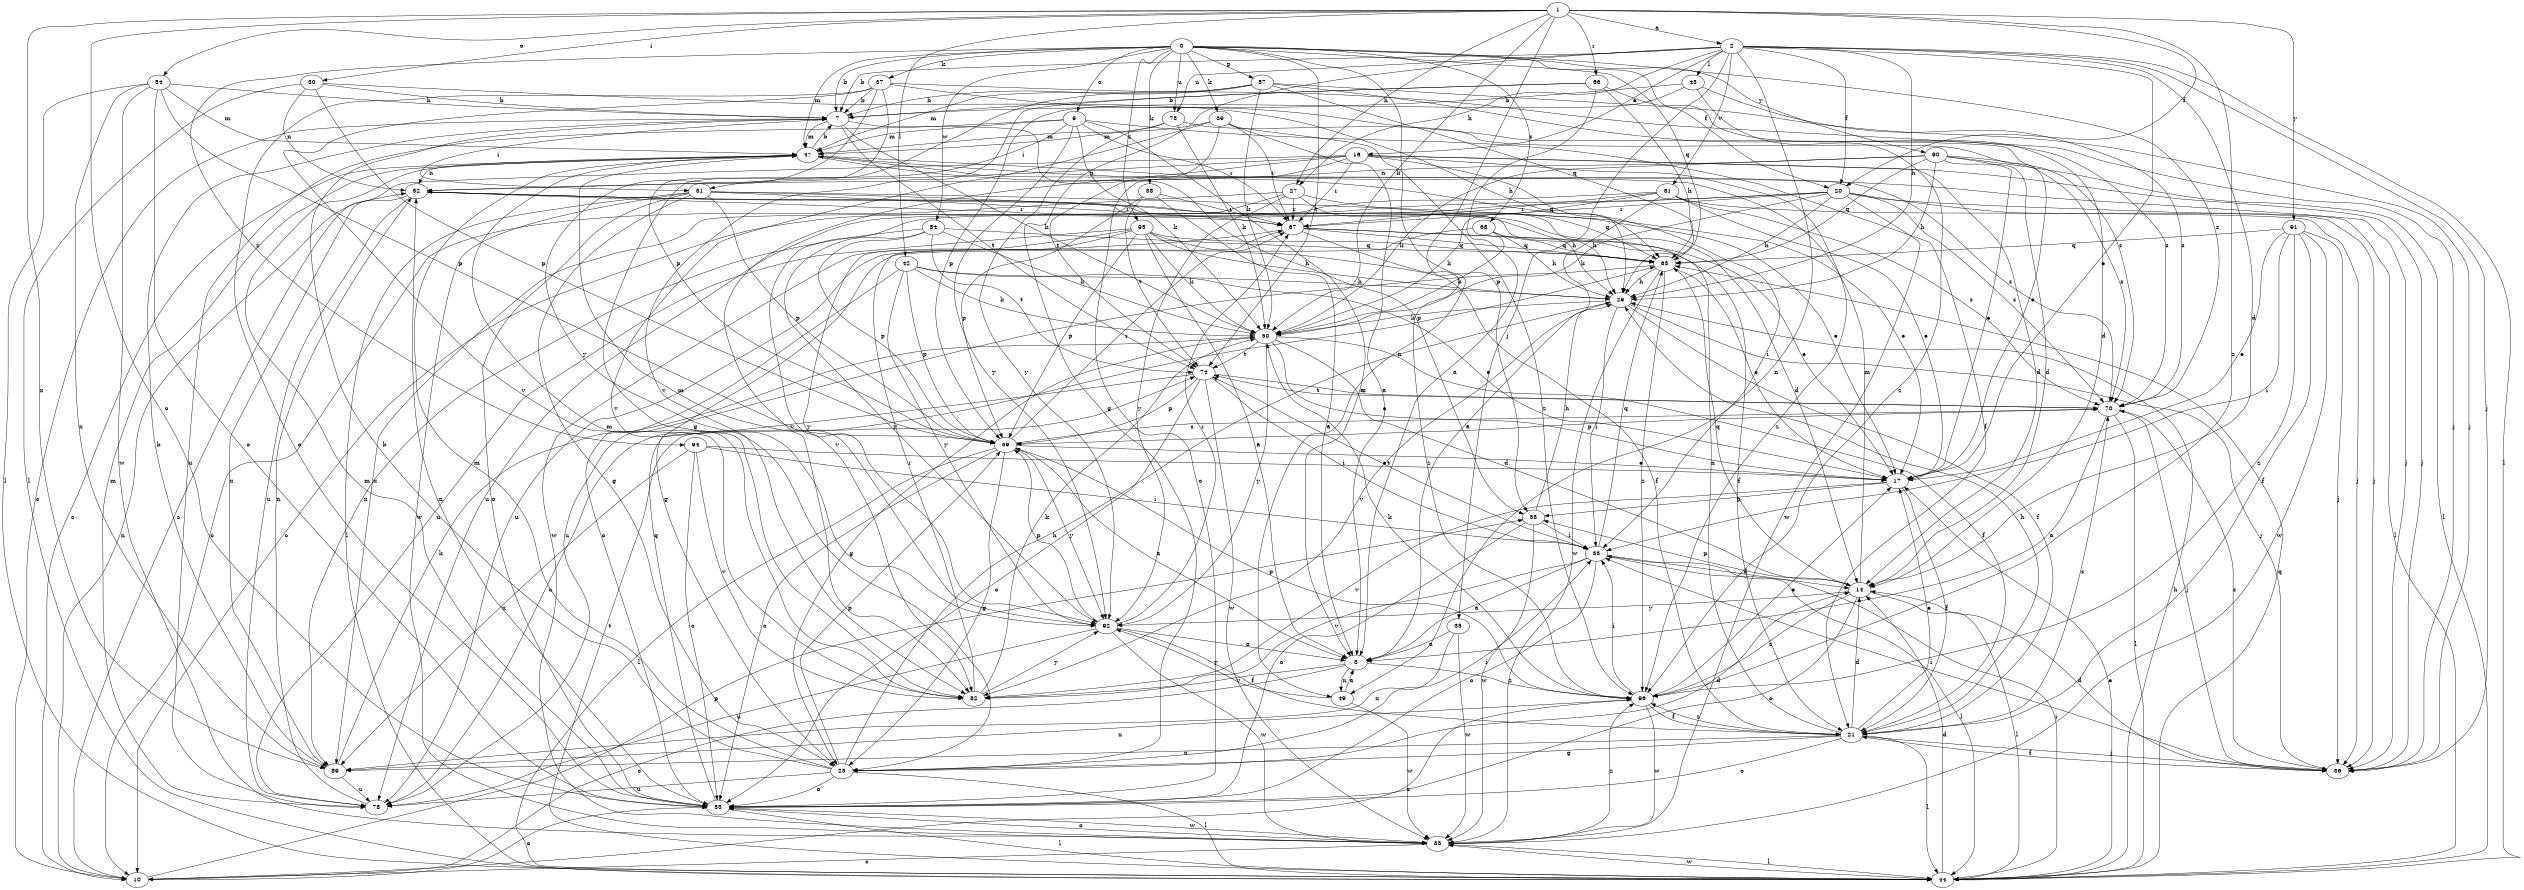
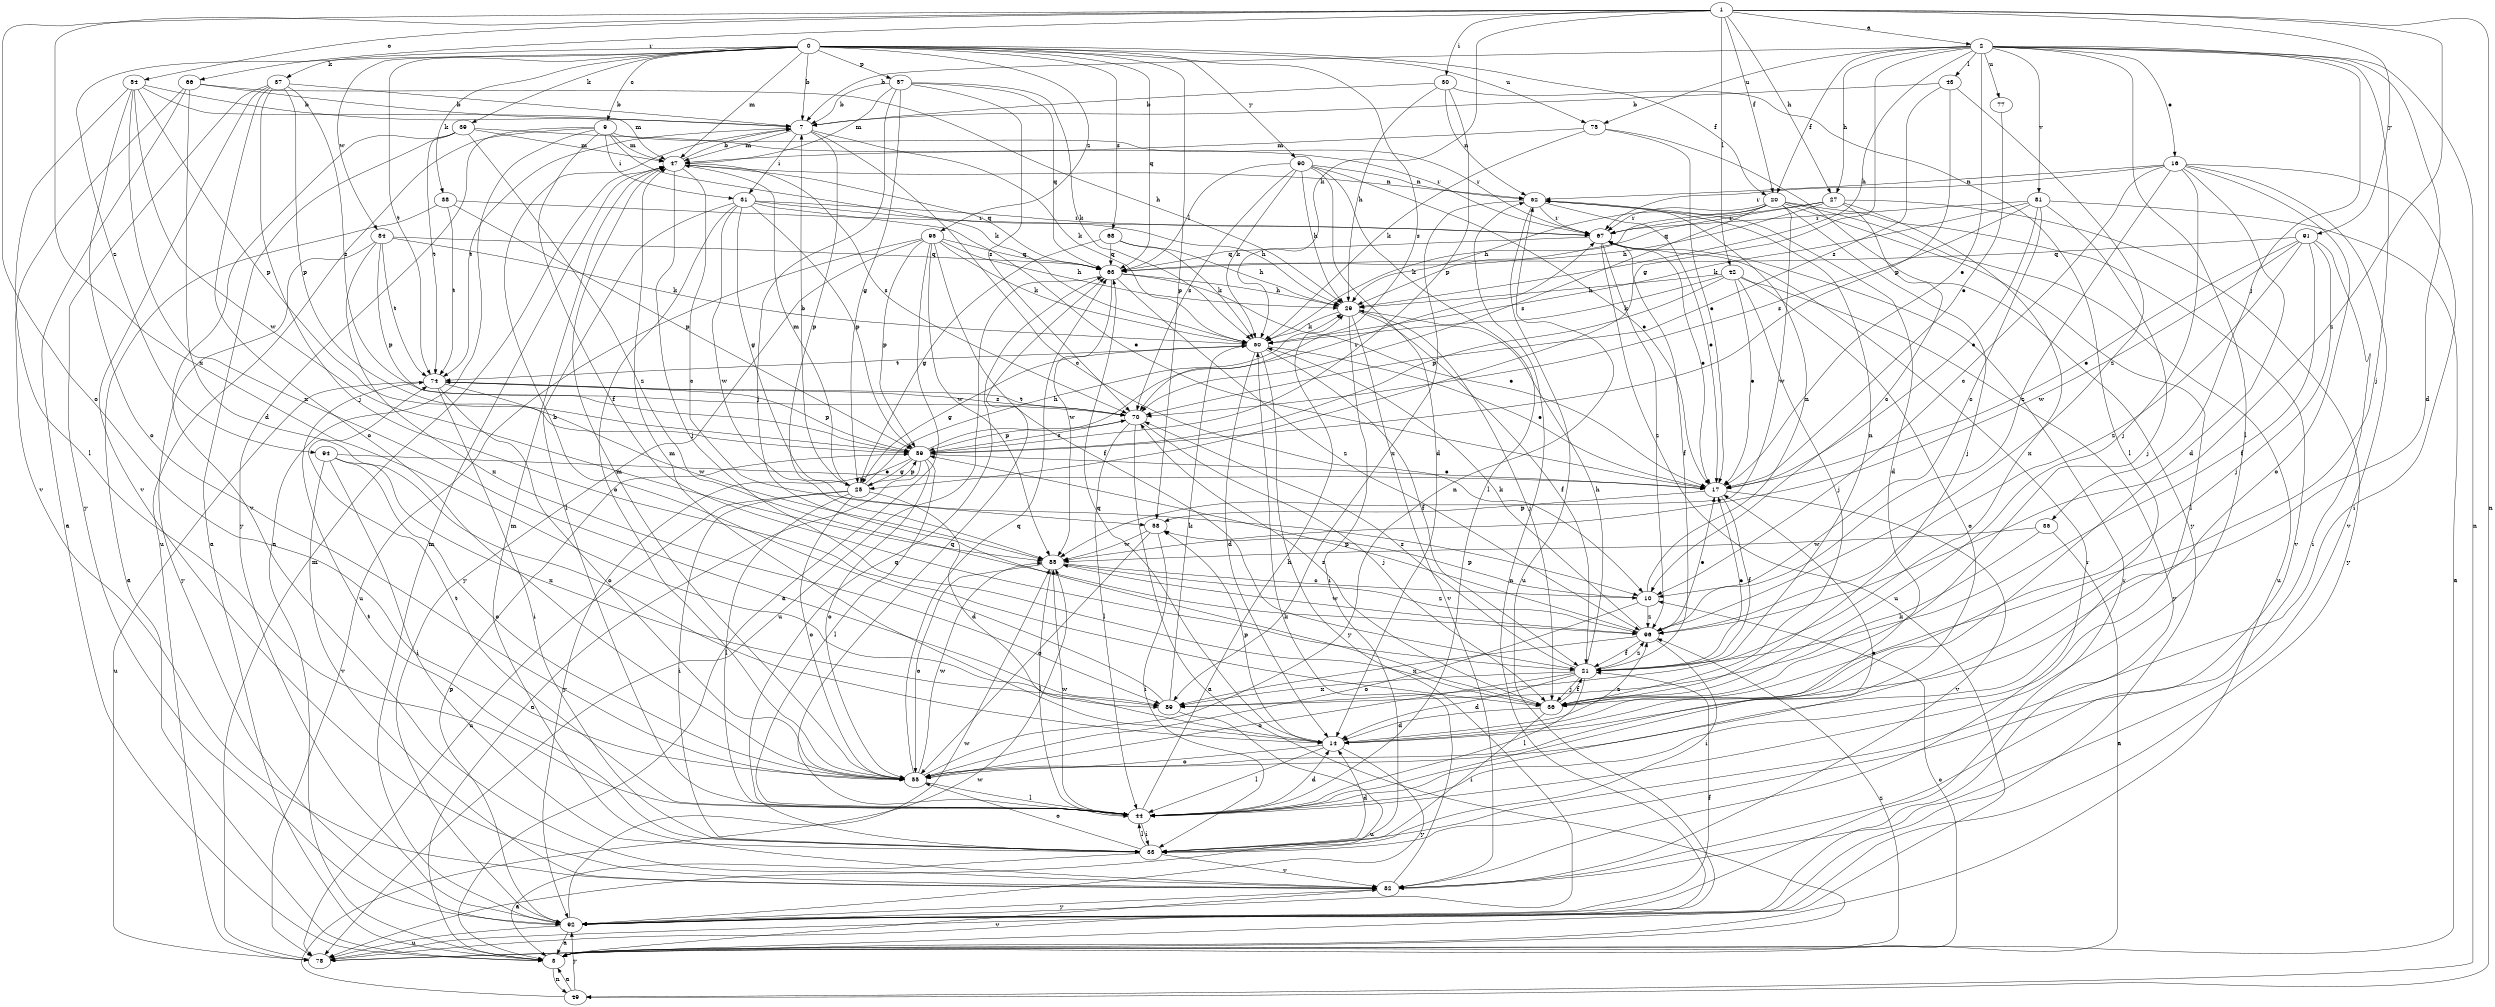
none -> (2001, 105)
(1848, 209) -> (1189, 218)
(1565, 404) -> none
none -> (1833, 569)
(1378, 699) -> (1901, 617)
(1349, 759) -> none
